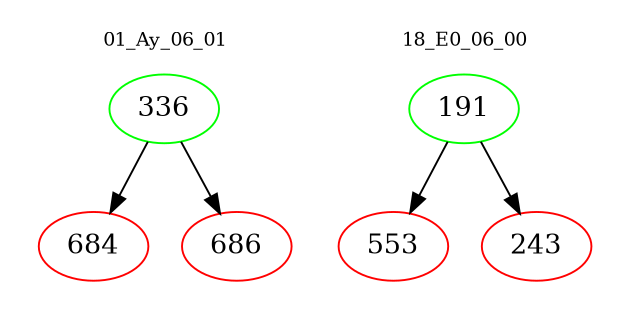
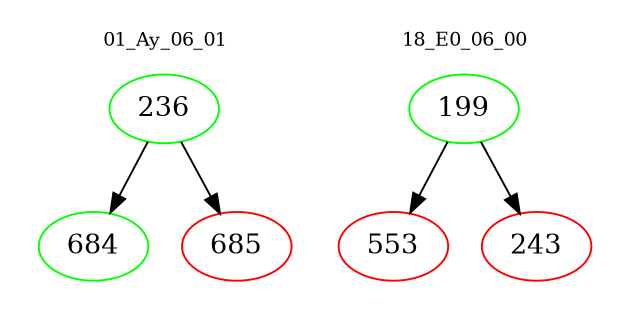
(164, 109) -> (164, 109)
(464, 109) -> (464, 109)
(94, 246) -> (94, 246)
(237, 246) -> (237, 246)
